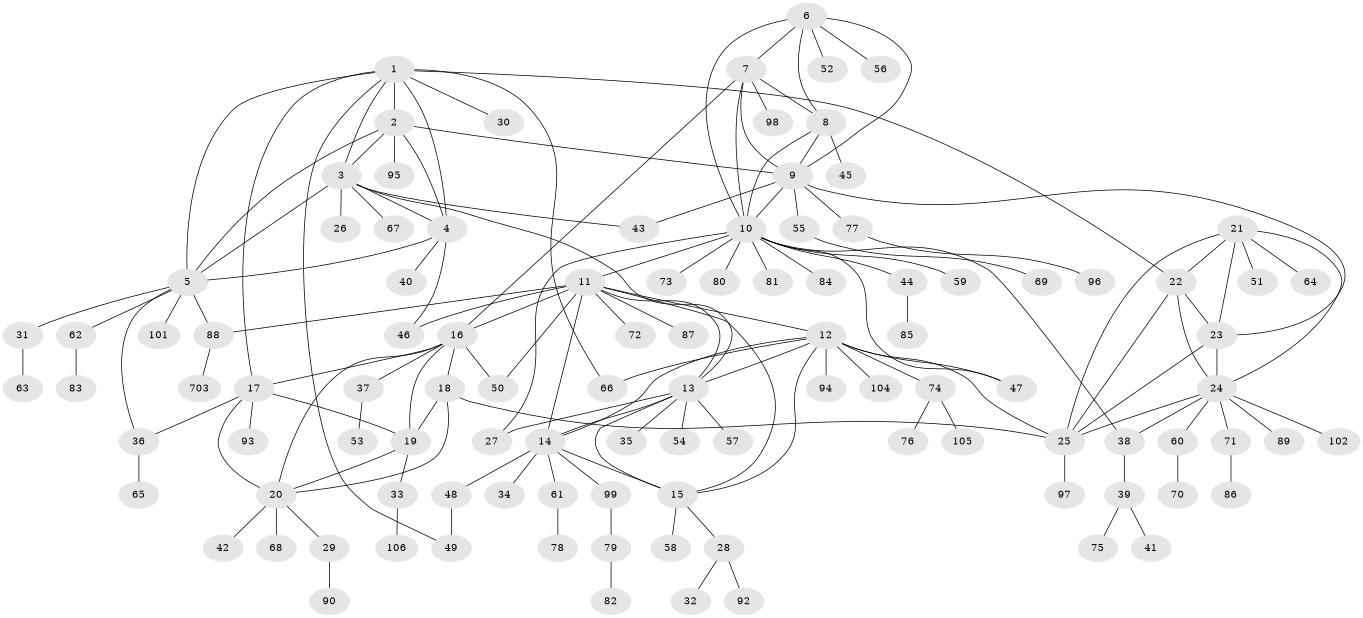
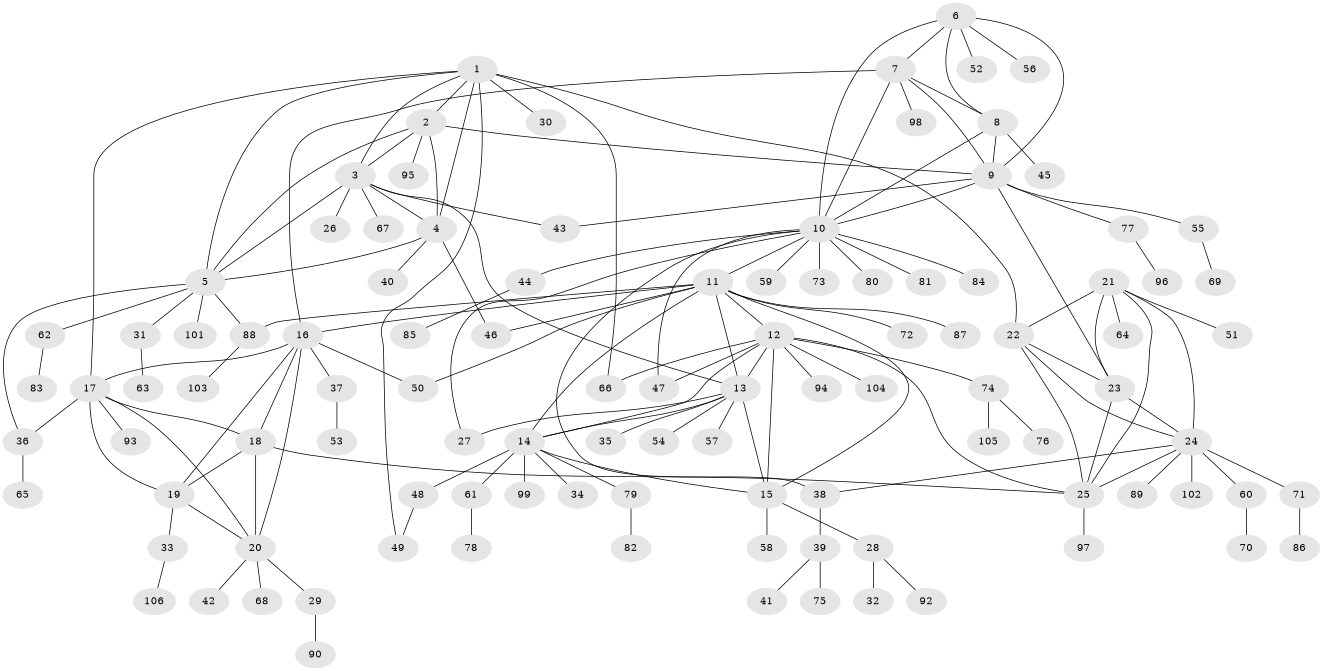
(200, 389) -> (198, 389)
none -> (172, 416)
(611, 522) -> (578, 468)
